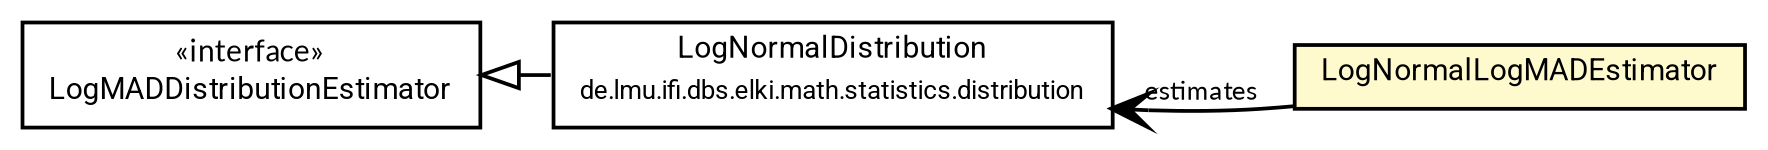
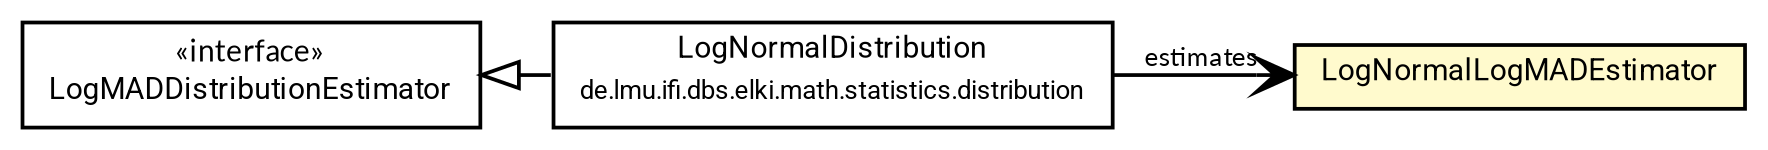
(1221, 111) -> (1184, 75)
